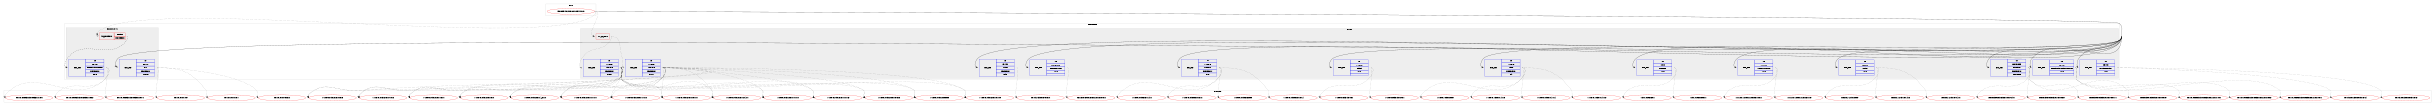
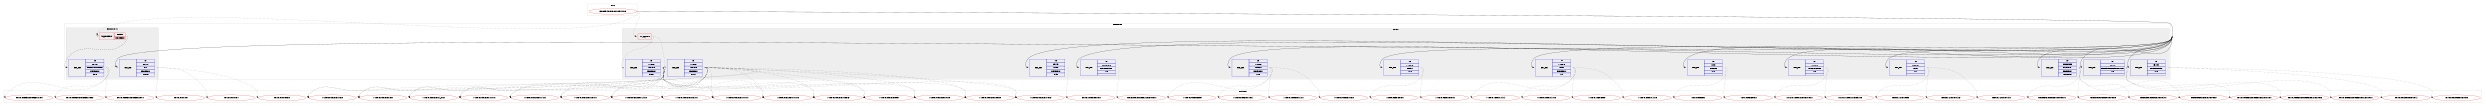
none -> (636, 98)
